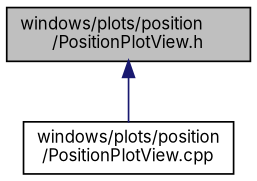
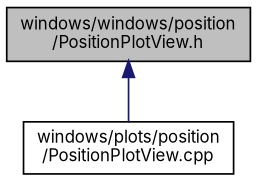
(129, 34) -> (129, 34)
